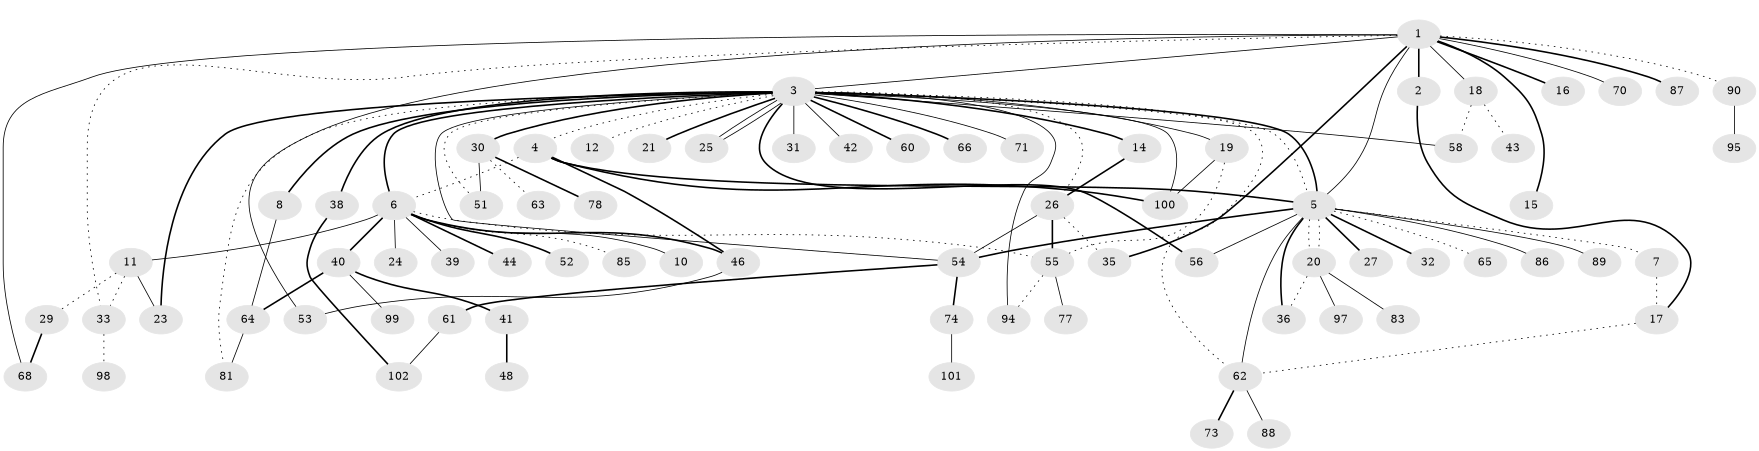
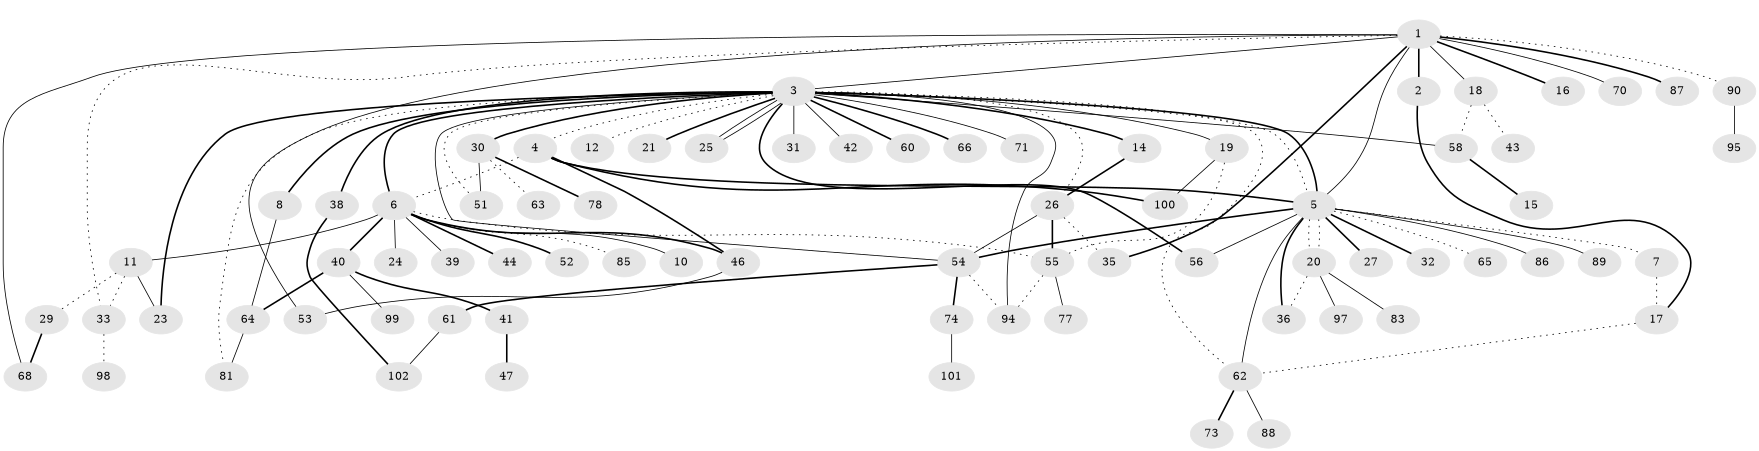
(1523, 95) -> (1494, 177)
(1023, 106) -> none
none -> (984, 291)
(507, 377) -> (507, 377)
